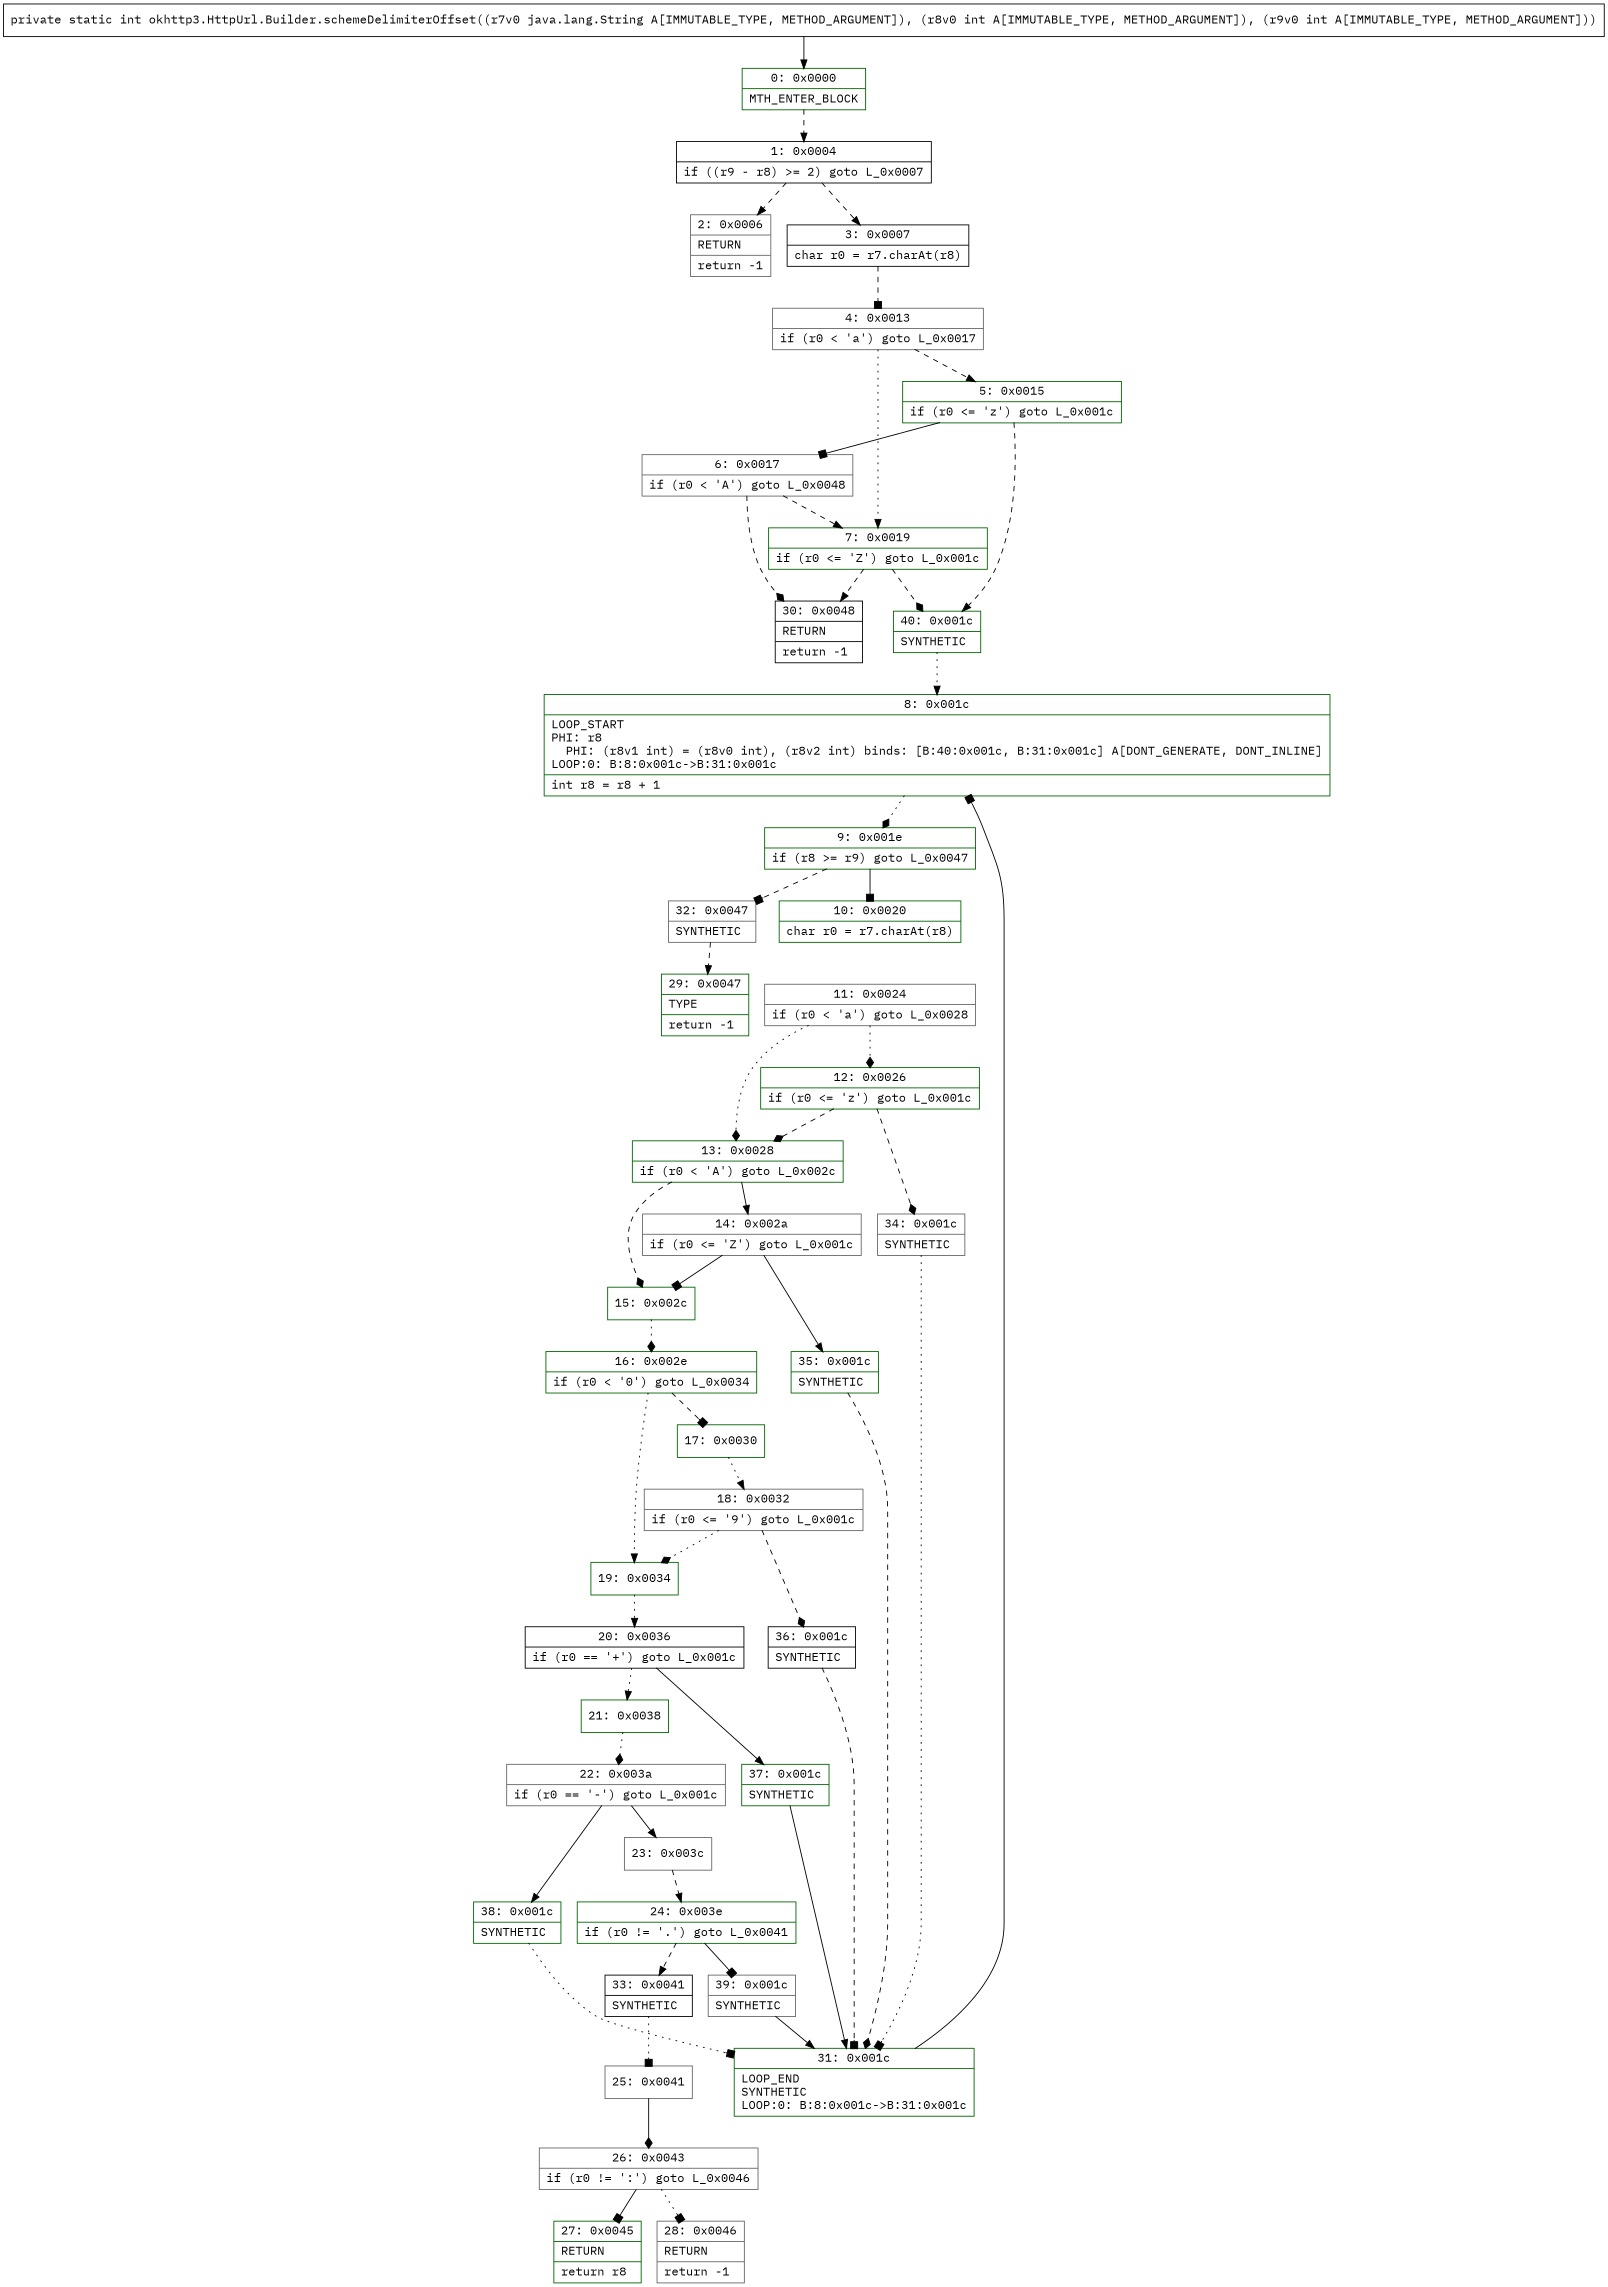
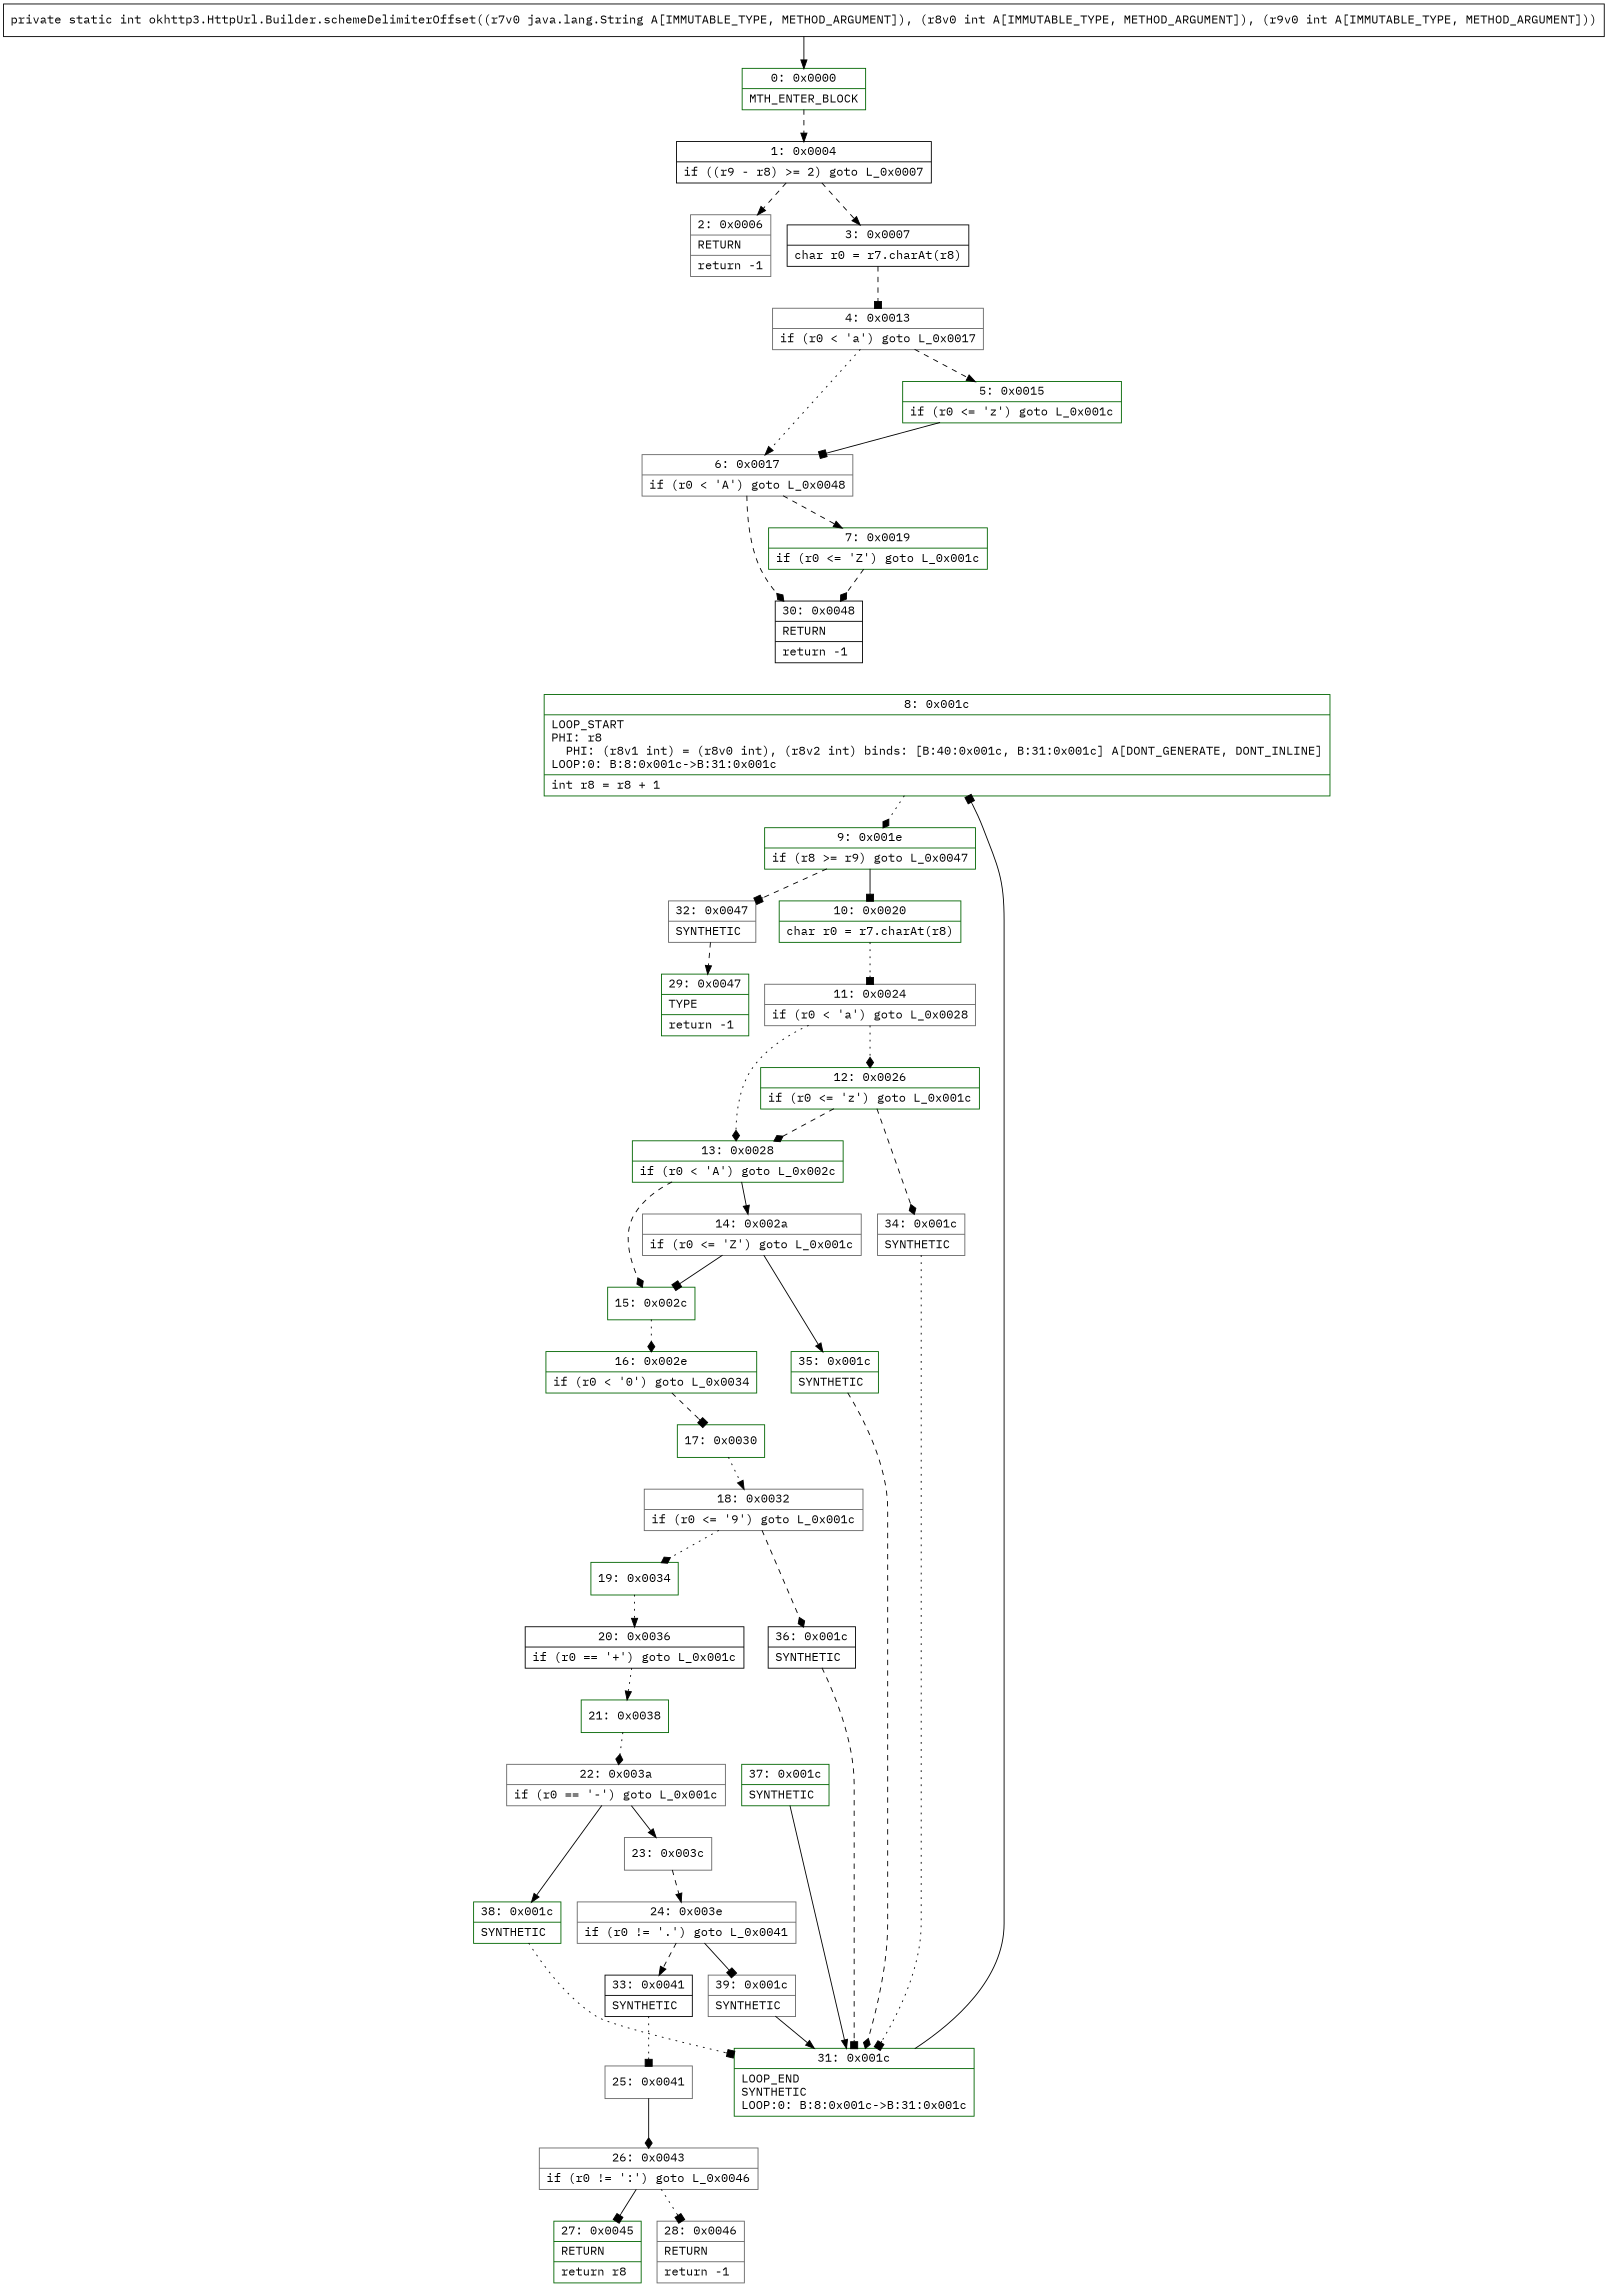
(878, 430) -> (816, 399)
(855, 581) -> (855, 581)
(937, 632) -> none
none -> (870, 959)
(638, 1473) -> none
(707, 1713) -> none
(687, 1923) -> (687, 1923)
